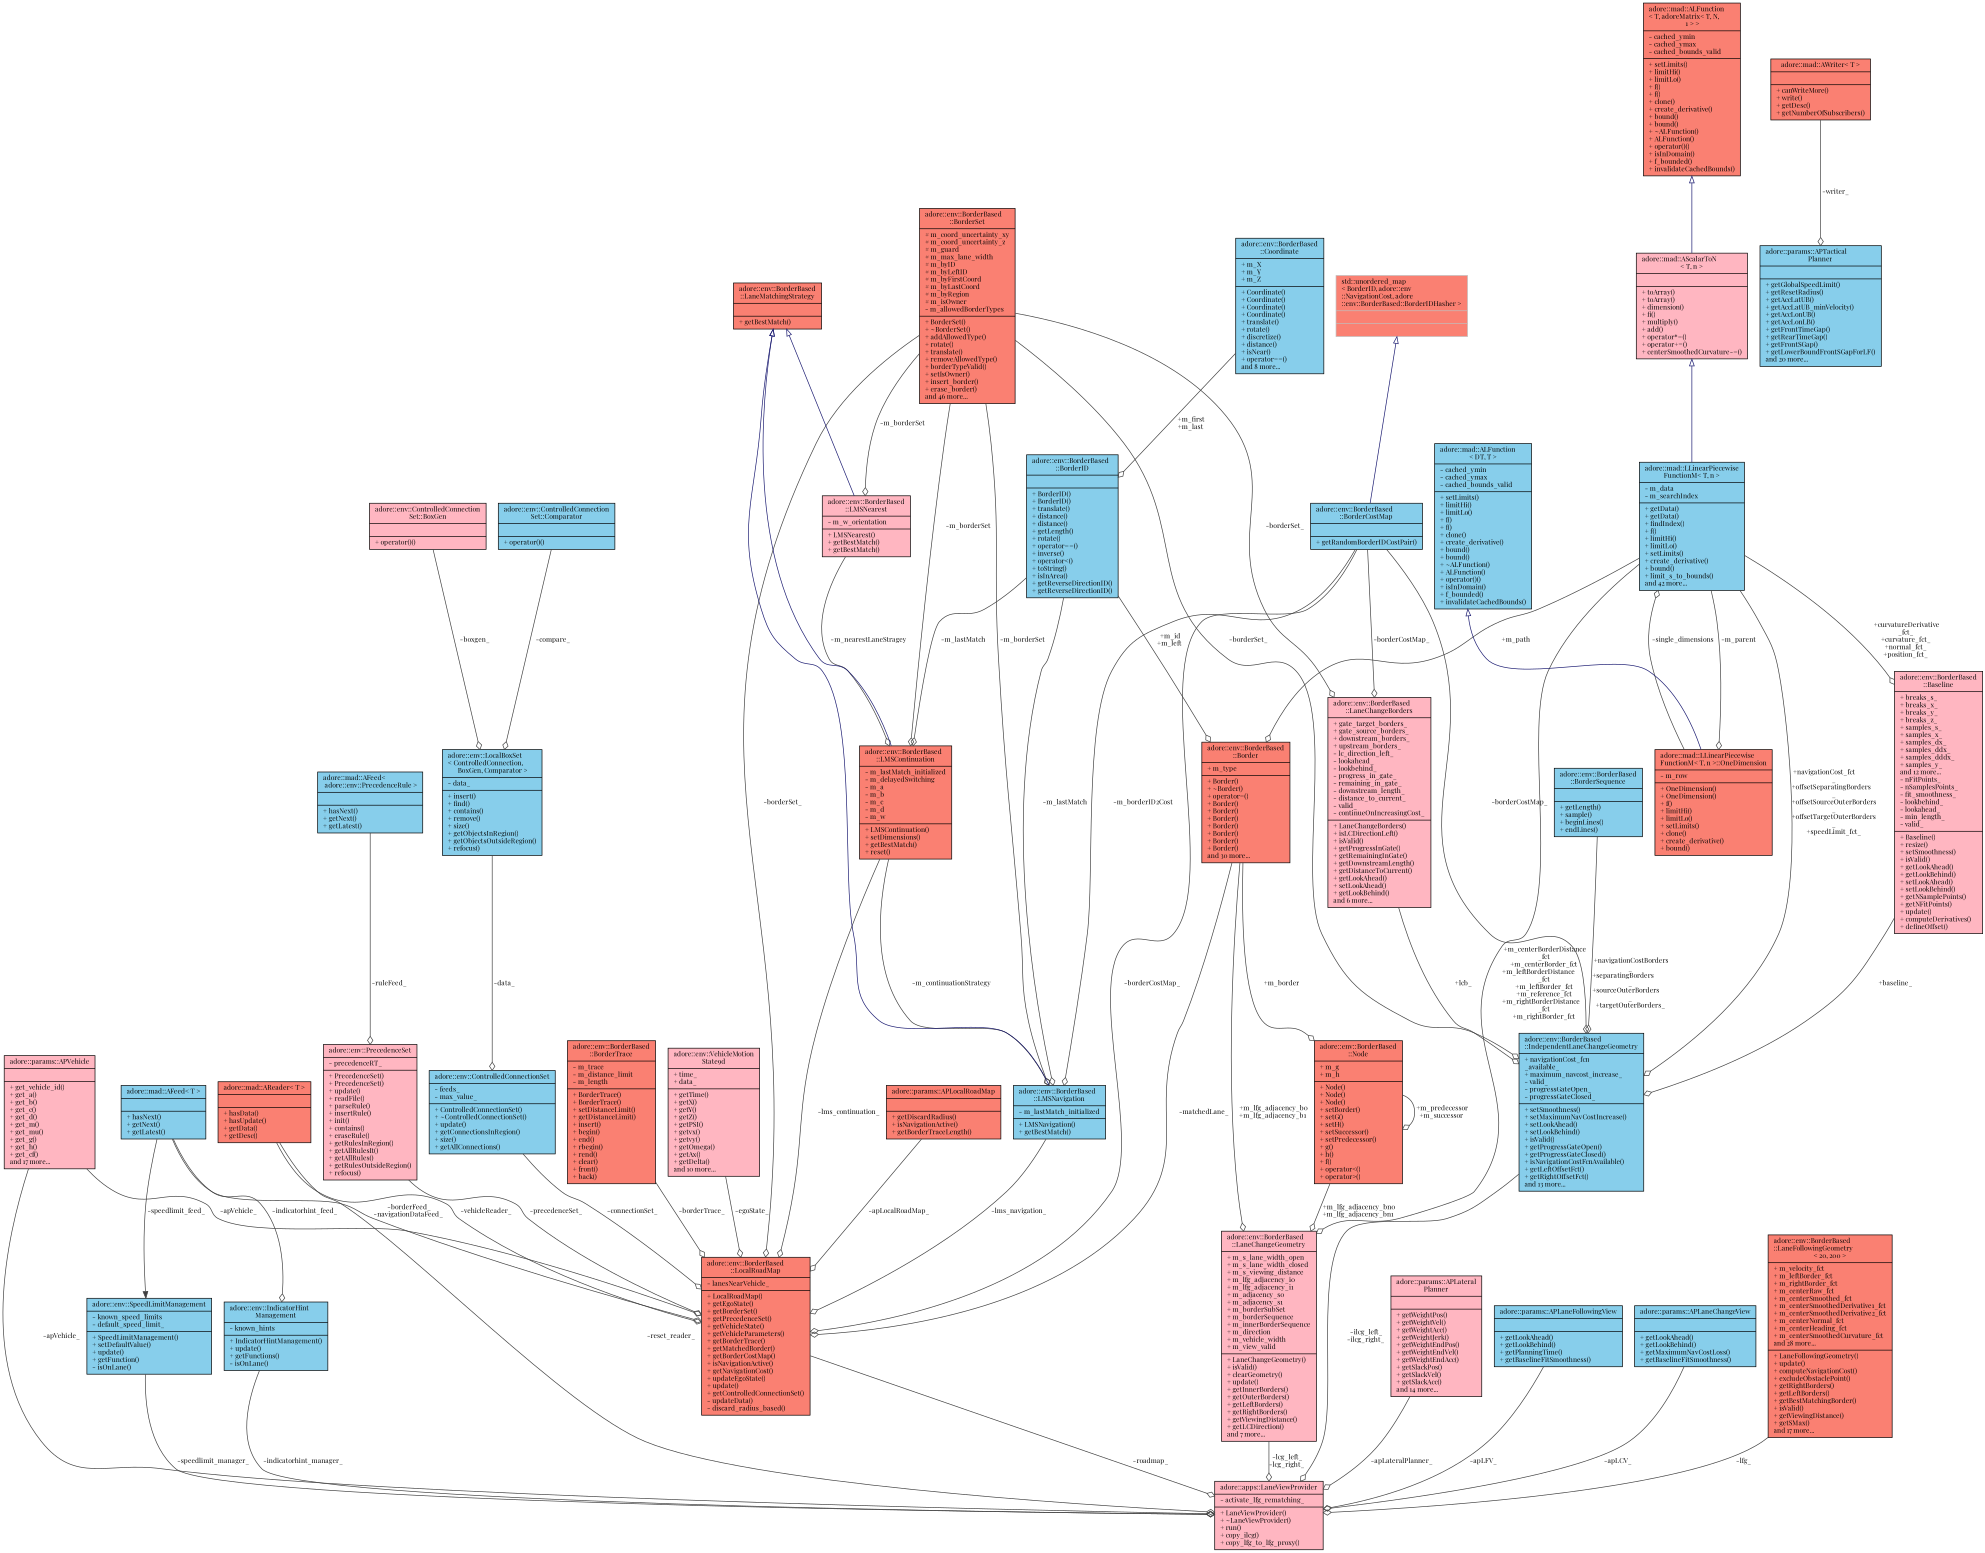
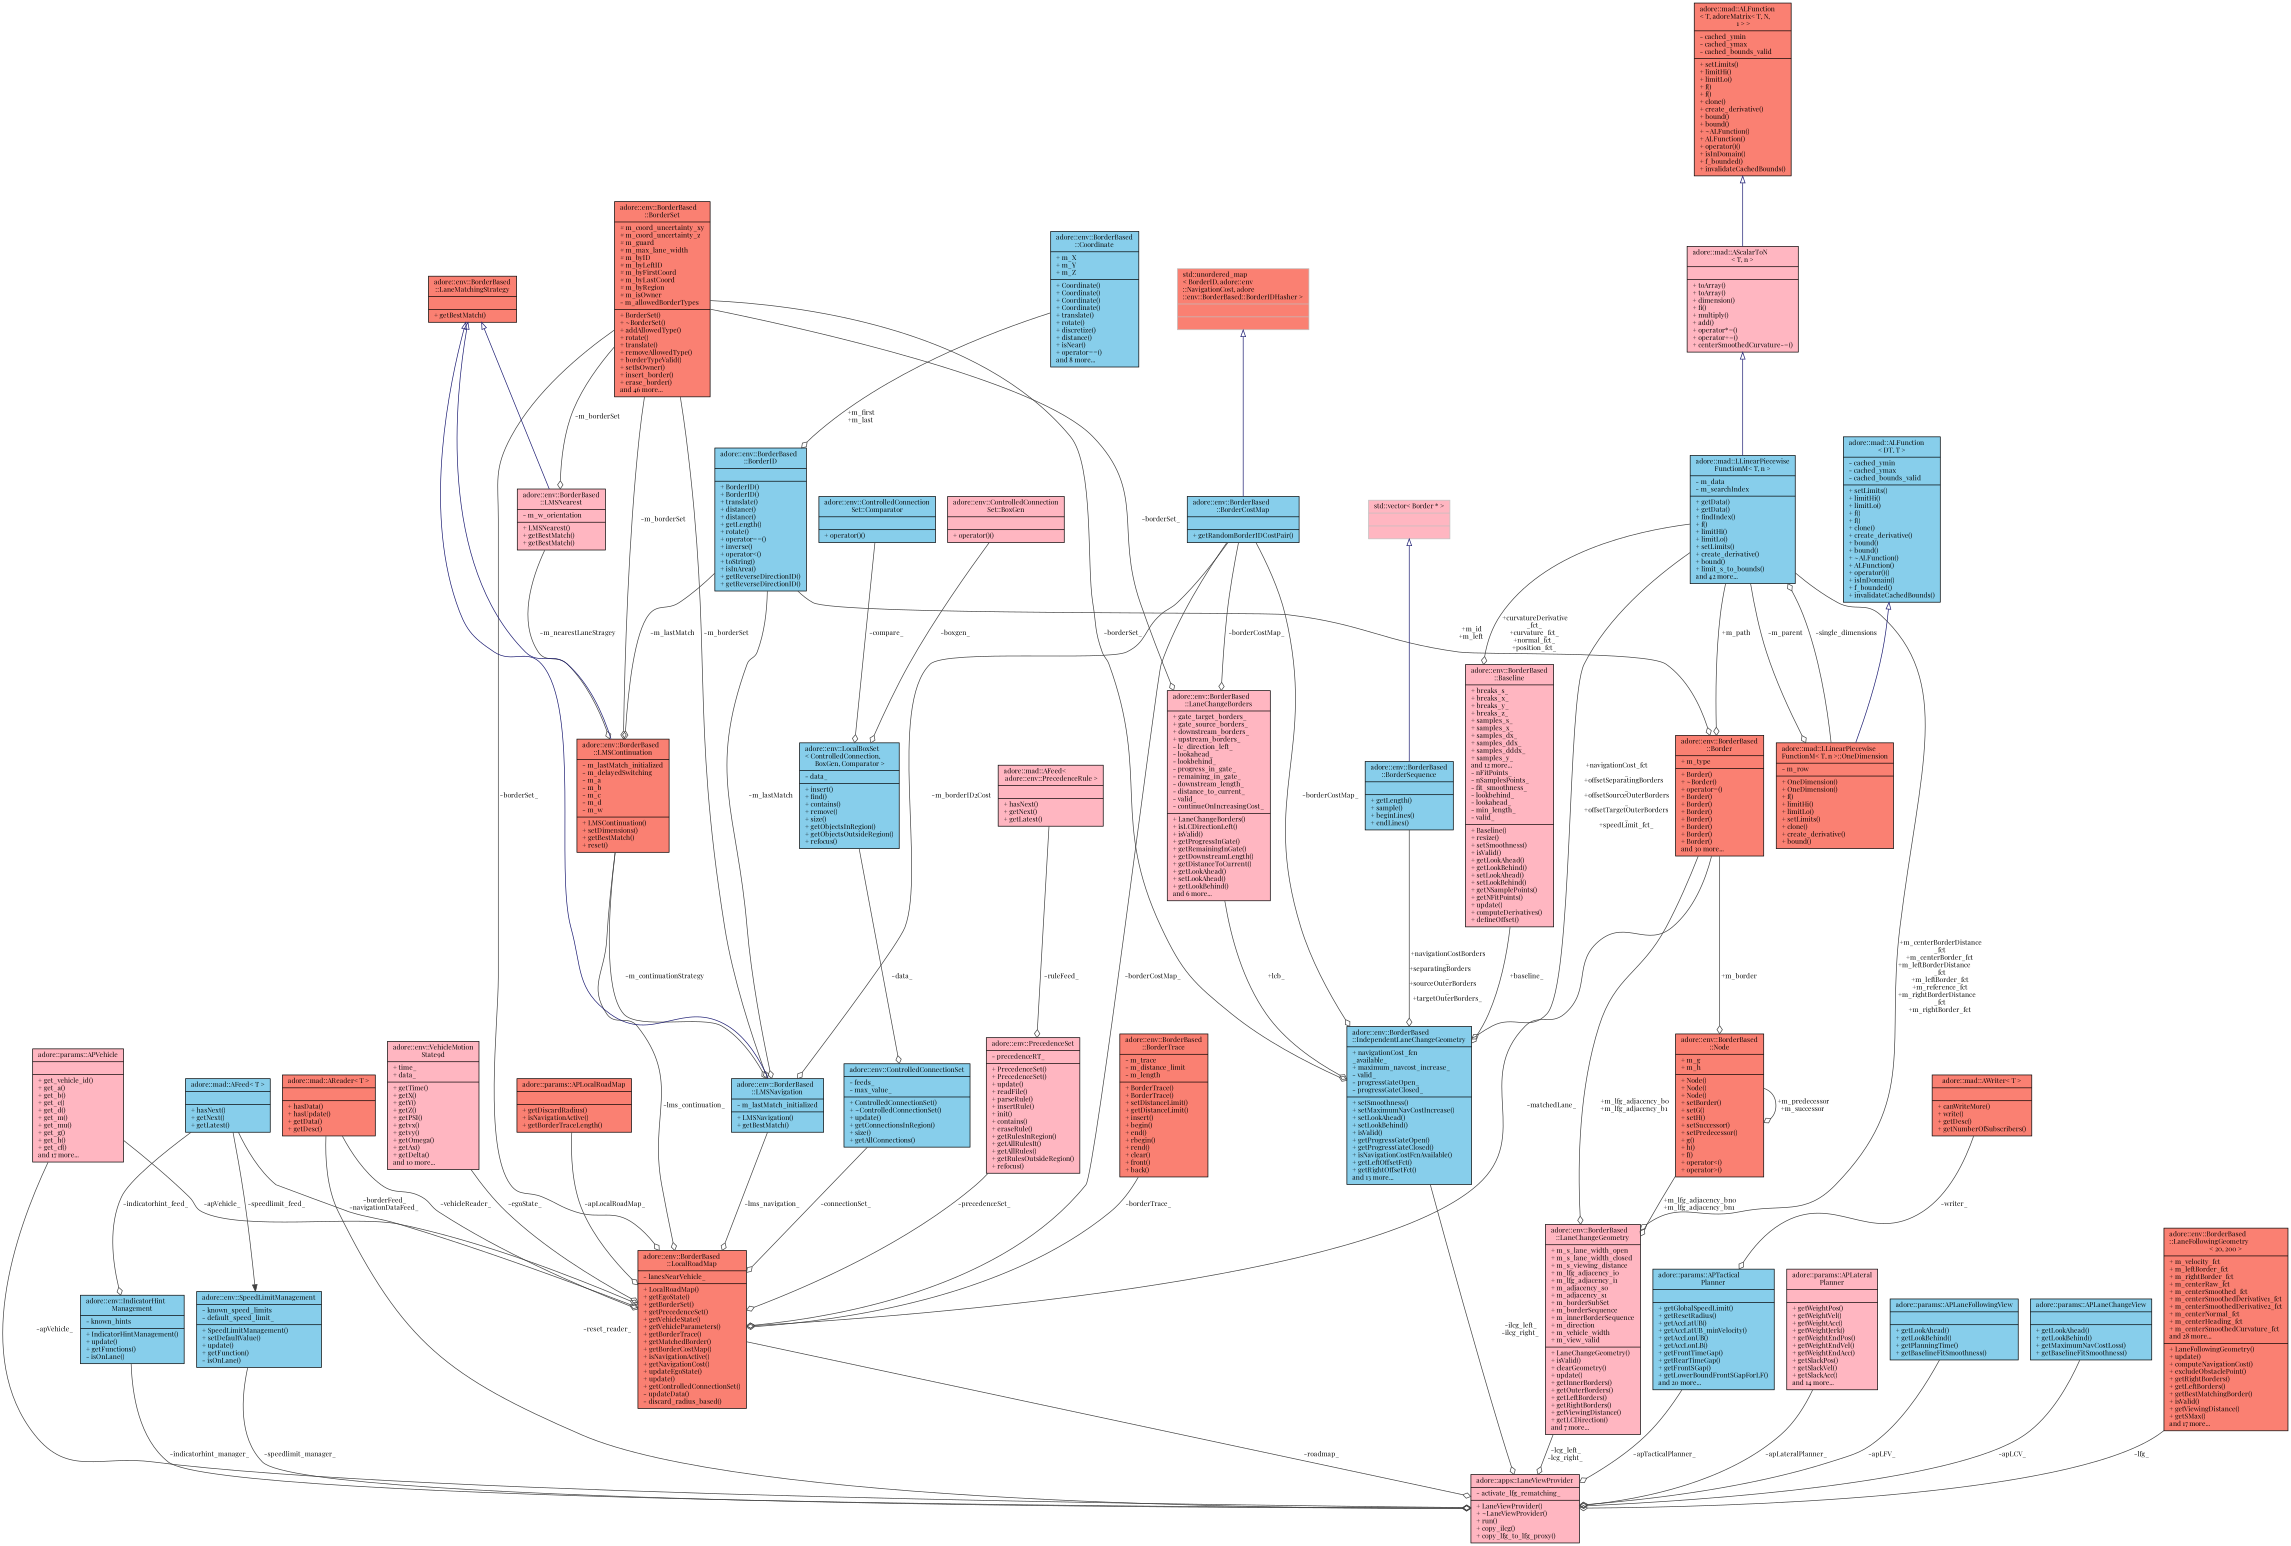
none -> (1409, 520)
(370, 802) -> (1051, 796)
none -> (1640, 1441)
